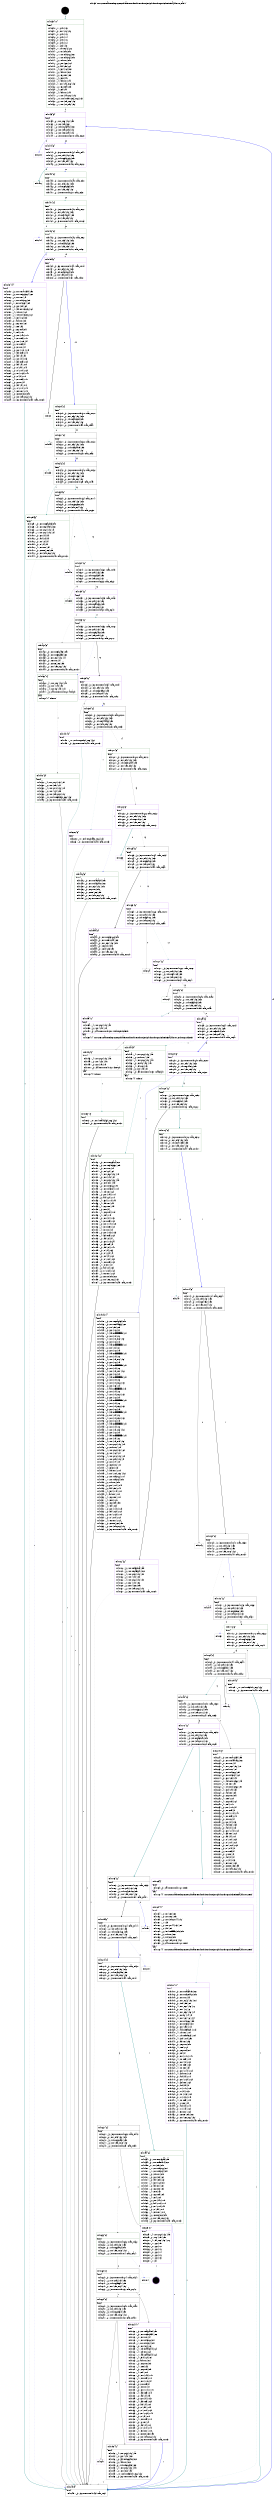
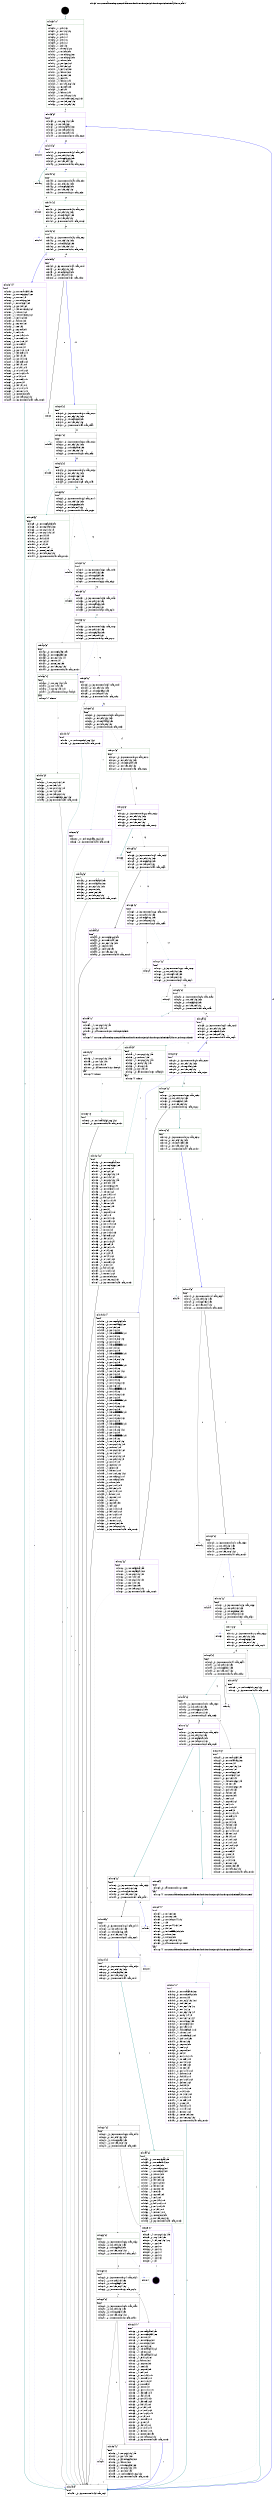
none -> (38, 212)
(98, 658) -> (98, 658)
